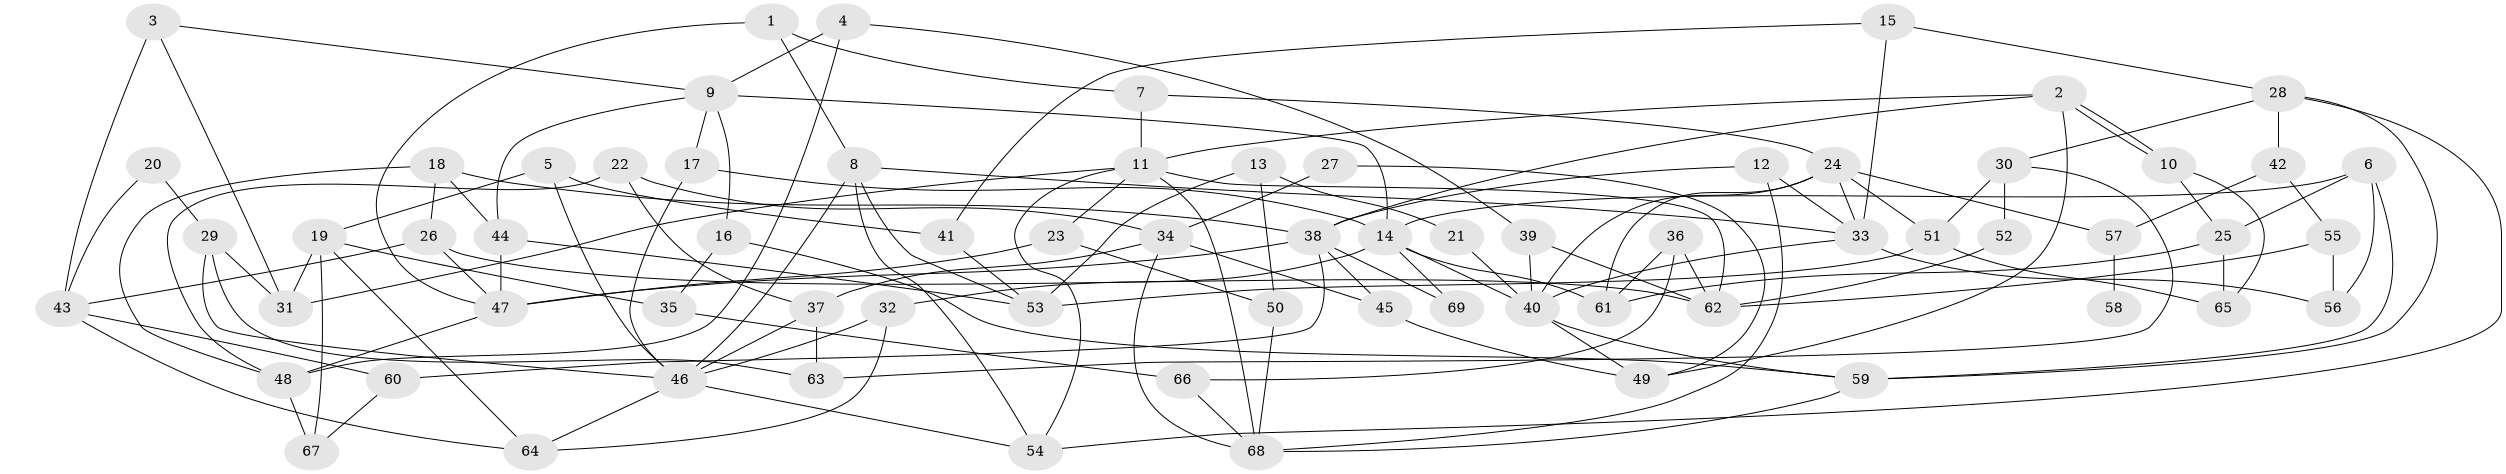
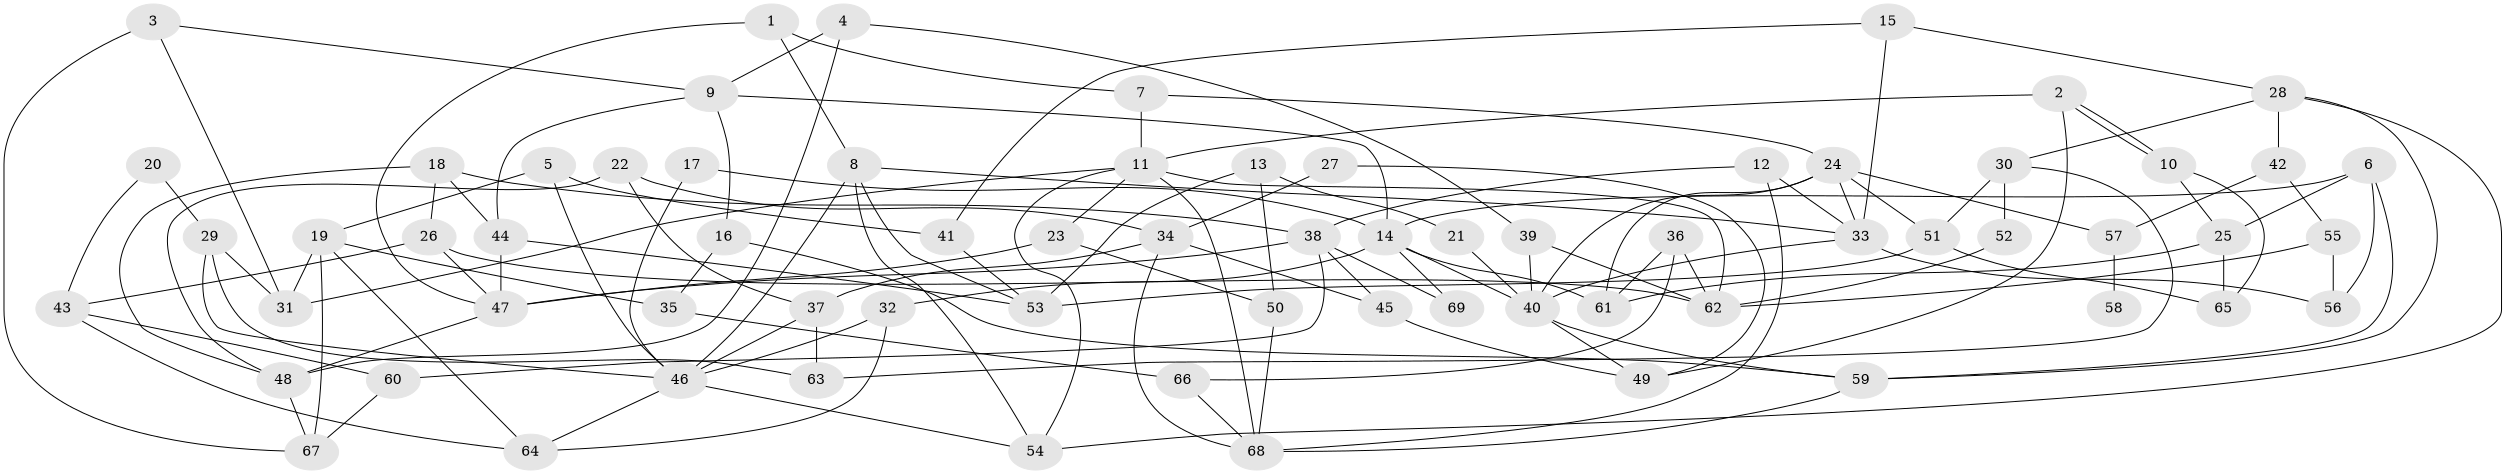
(702, 130) -> none
(1679, 141) -> none
(99, 163) -> (5, 312)
